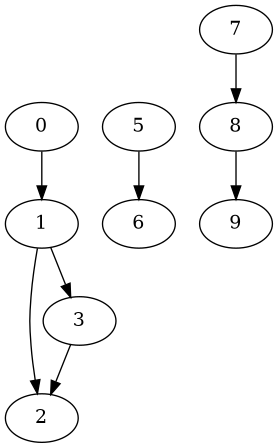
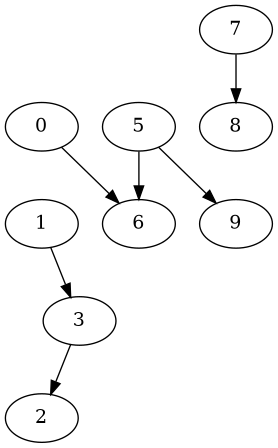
(42, 169) -> (85, 170)
(236, 169) -> (182, 170)
(30, 314) -> none
